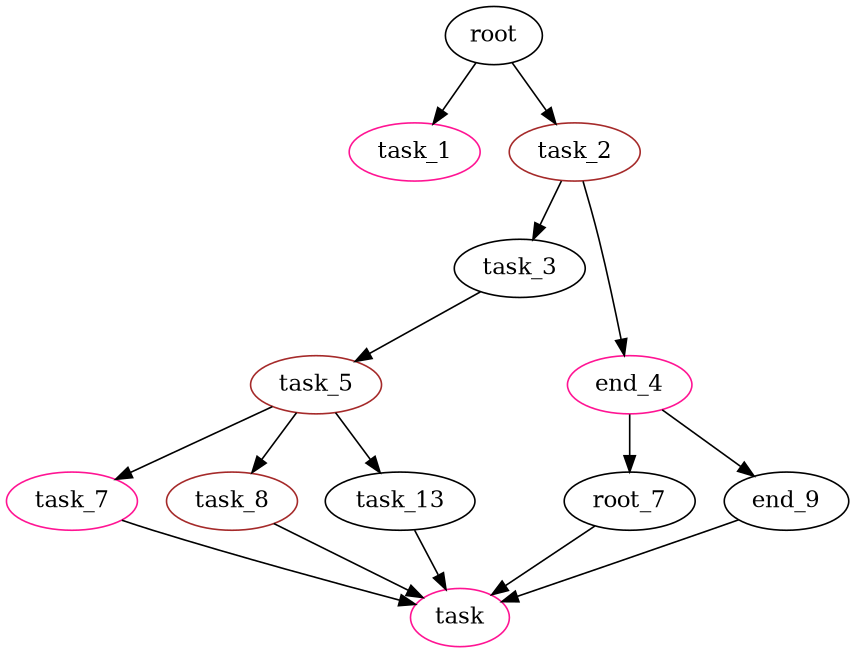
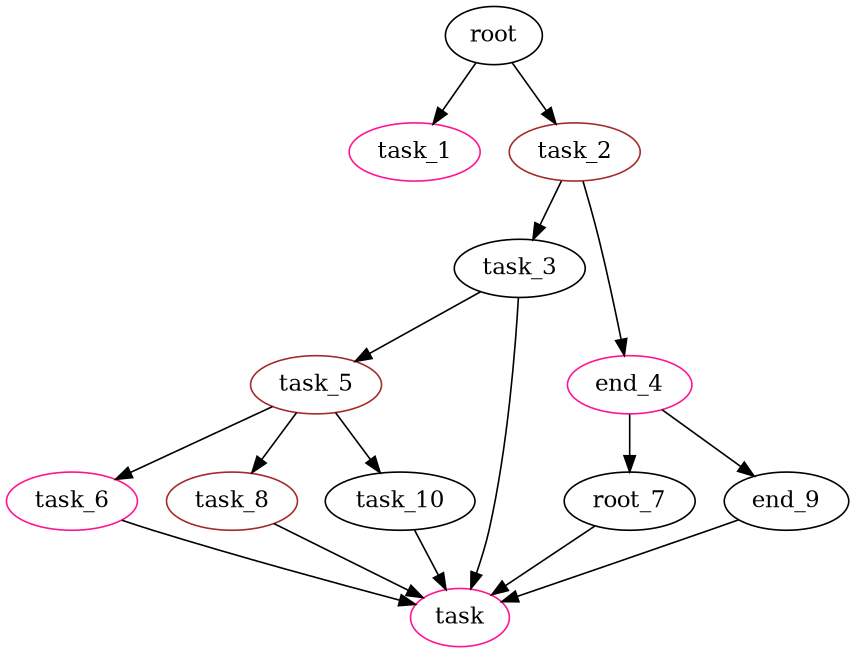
none -> (505, 437)
(72, 501) -> (72, 501)
(400, 501) -> (400, 501)
